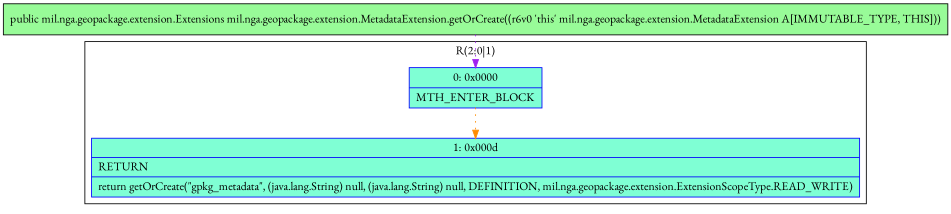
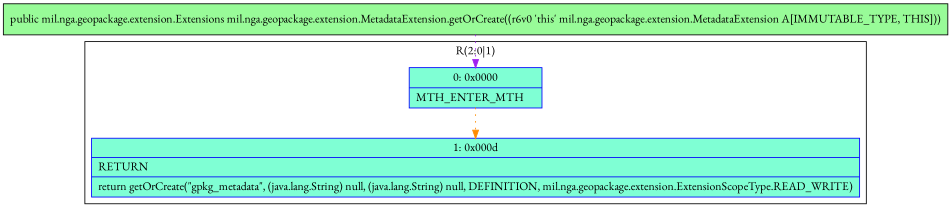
(476, 97) -> (470, 97)
